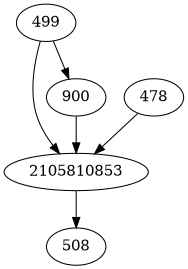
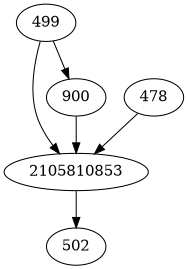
(76, 247) -> (76, 247)
